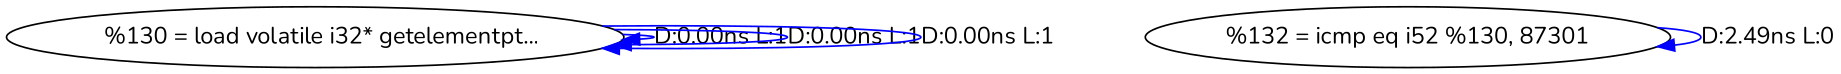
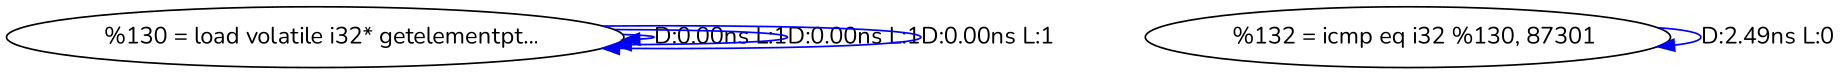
(1408, 37) -> (1408, 37)
